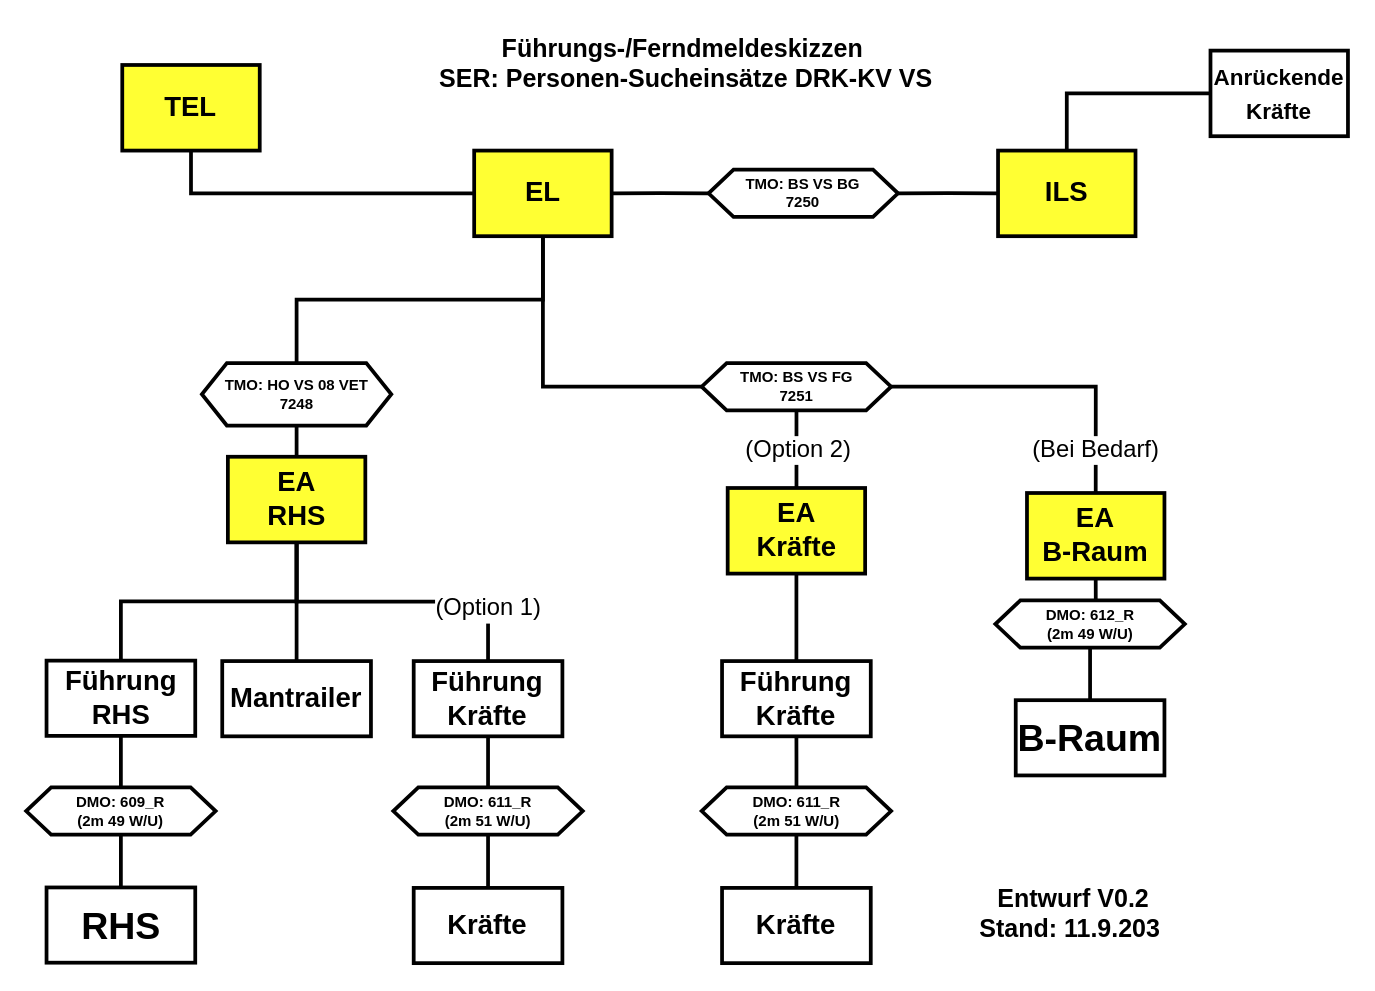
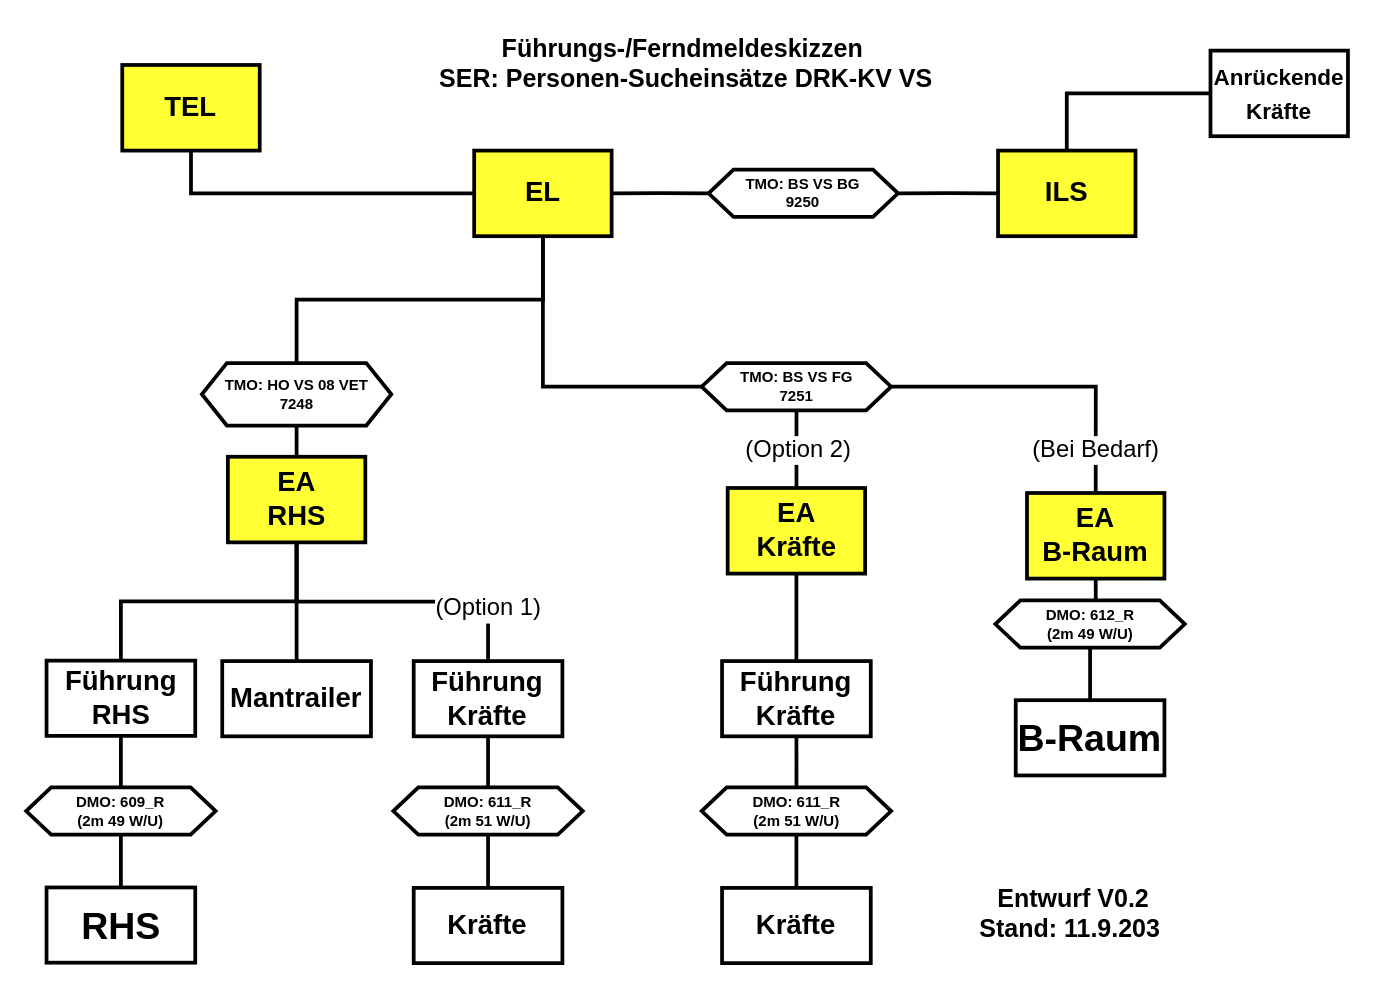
(803, 193) -> (803, 193)
